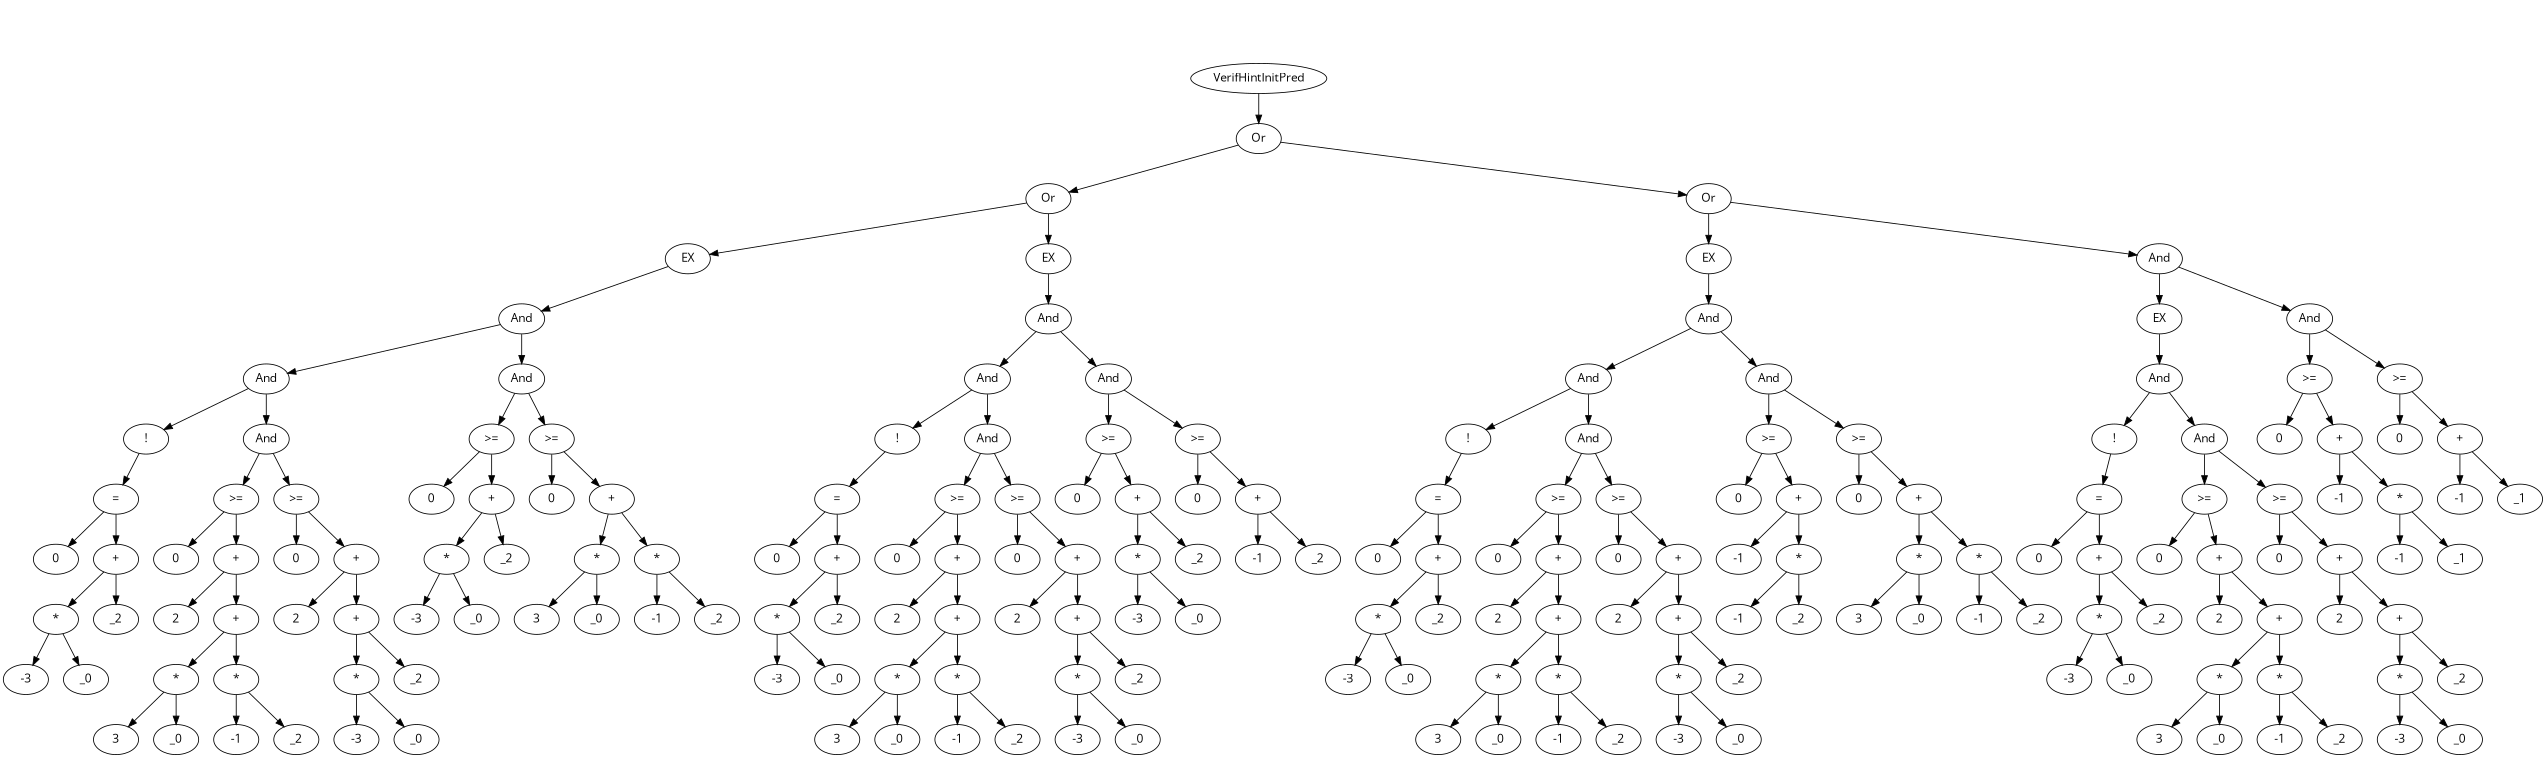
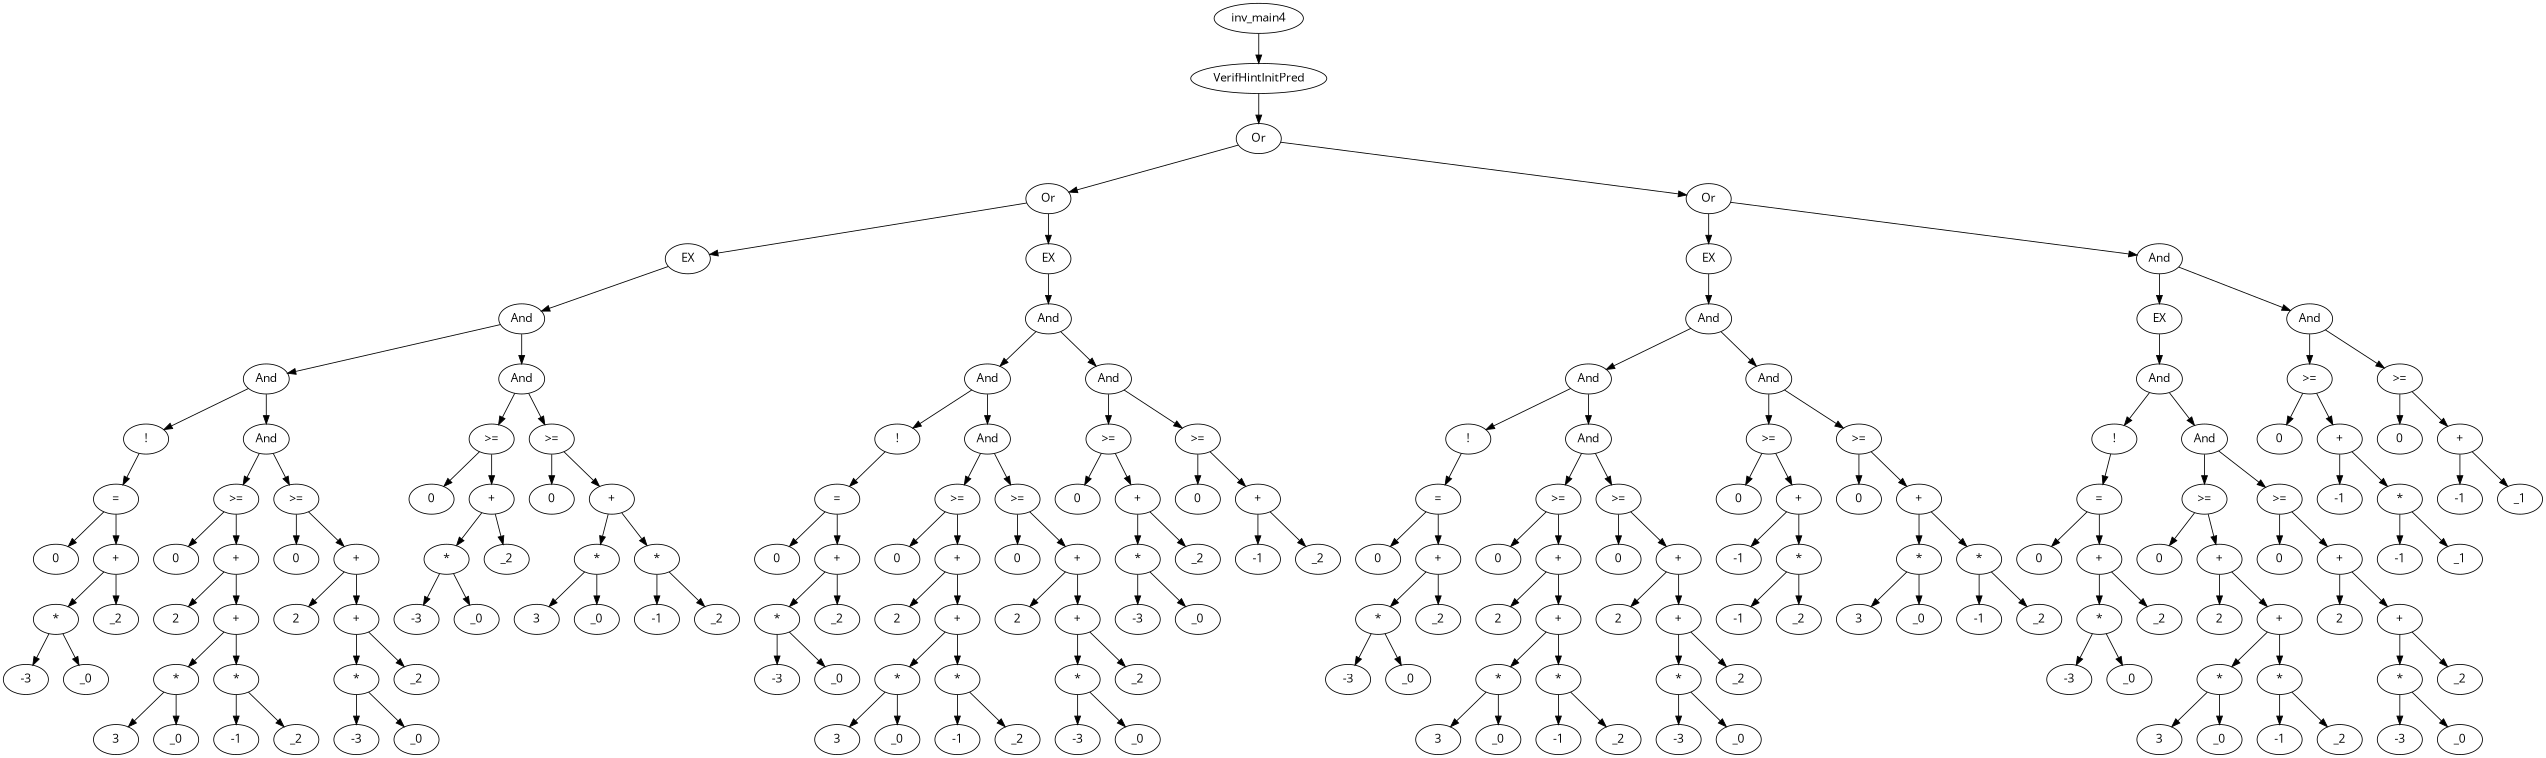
none -> (1259, 18)
